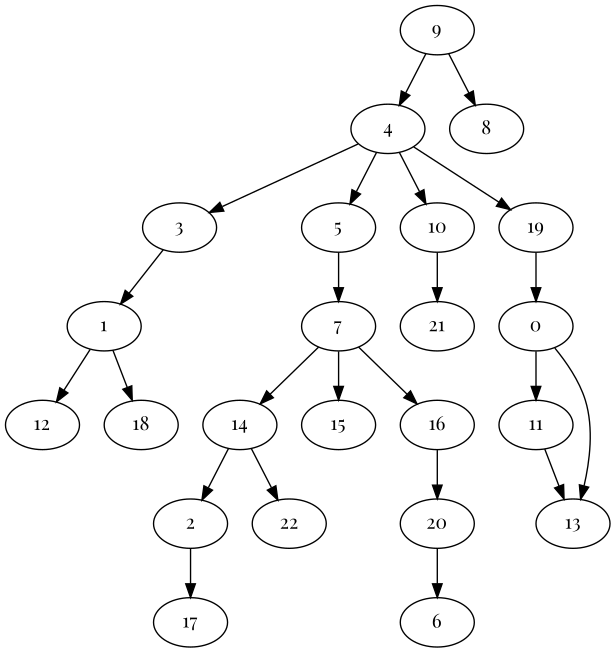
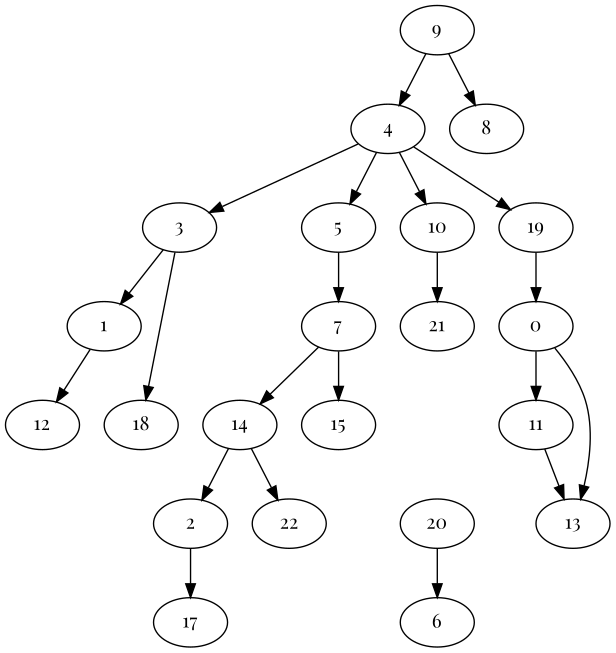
(120, 369) -> (162, 319)
(437, 425) -> none
